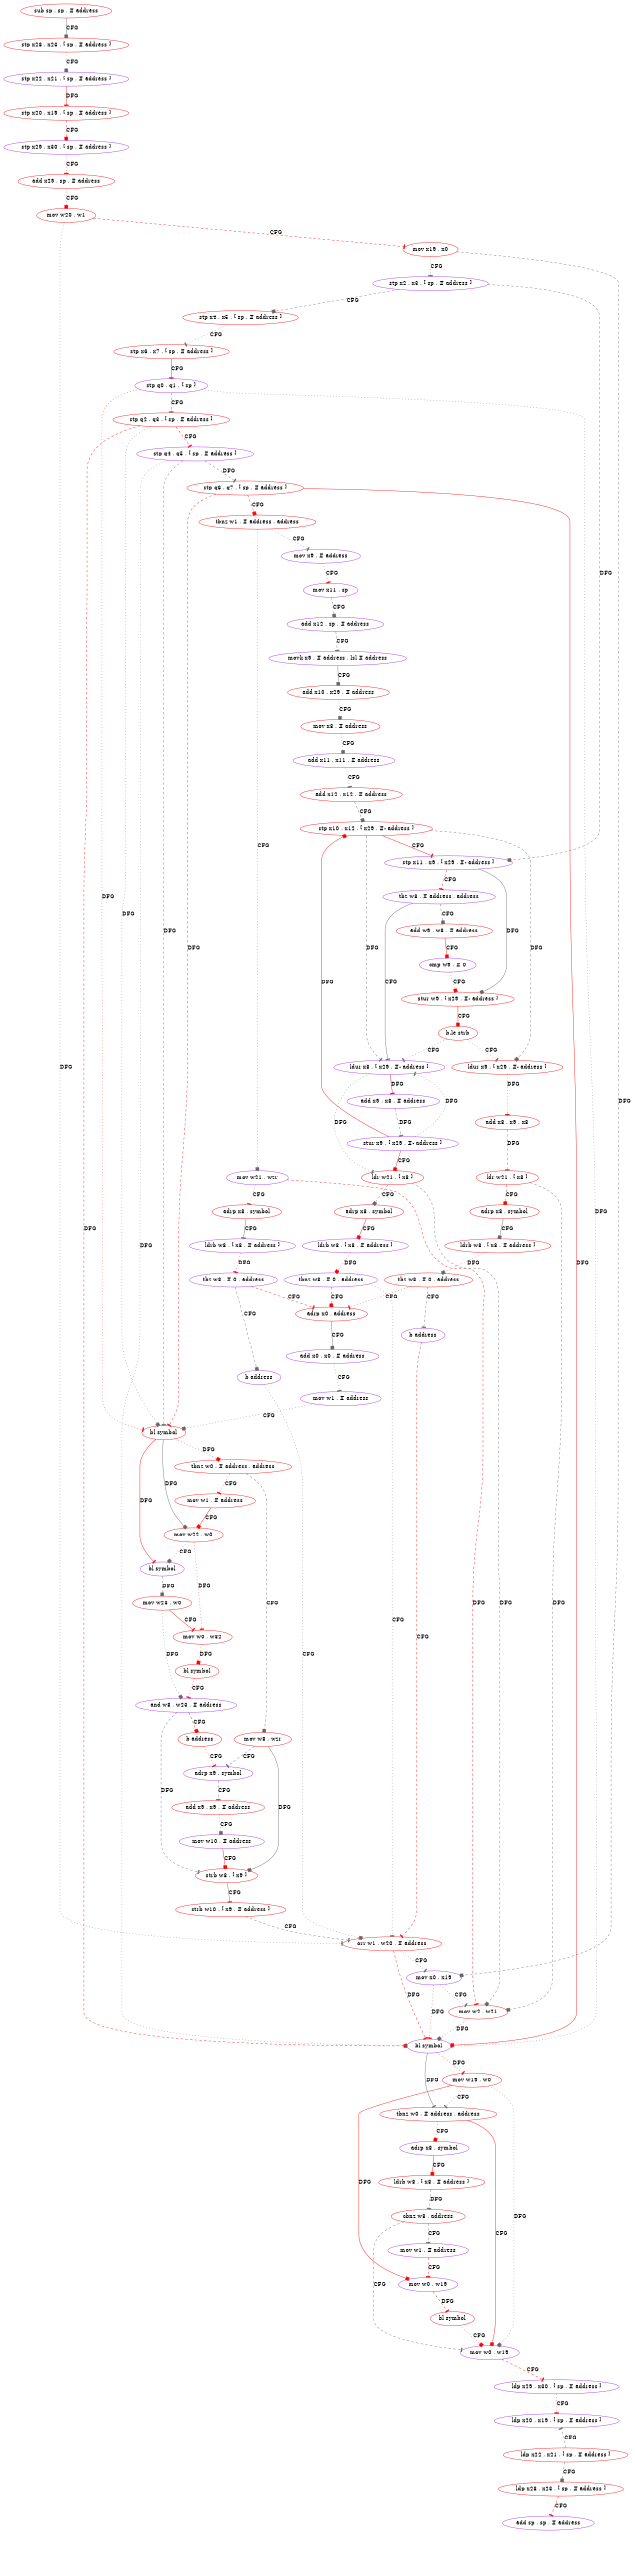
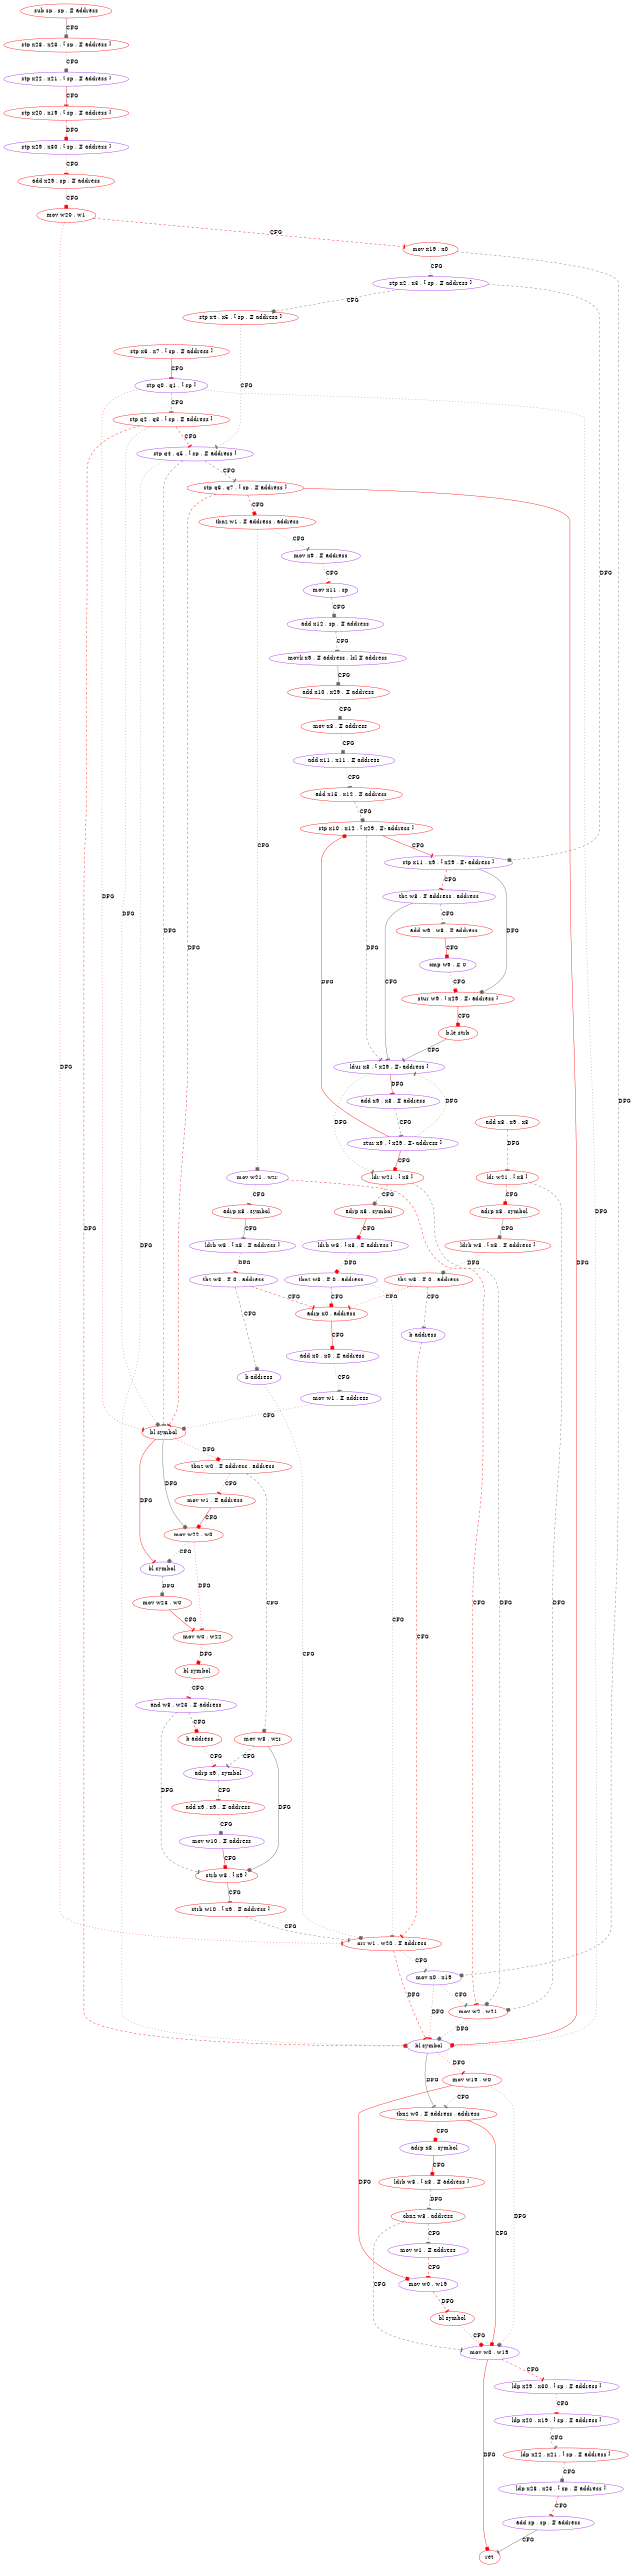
(73, 96) -> (73, 96)
(73, 130) -> (73, 130)
(207, 334) -> (241, 388)
(229, 471) -> (229, 471)
(351, 795) -> (351, 795)
(441, 912) -> (441, 912)
(426, 1049) -> (426, 1049)
(507, 1067) -> none
(406, 1123) -> (406, 1123)
(60, 1210) -> (60, 1210)
(332, 1333) -> (332, 1333)
(479, 1603) -> (479, 1603)
(203, 1637) -> (203, 1637)
(166, 1654) -> none
(564, 2439) -> (550, 2438)
(561, 2489) -> (561, 2489)
none -> (490, 2557)
